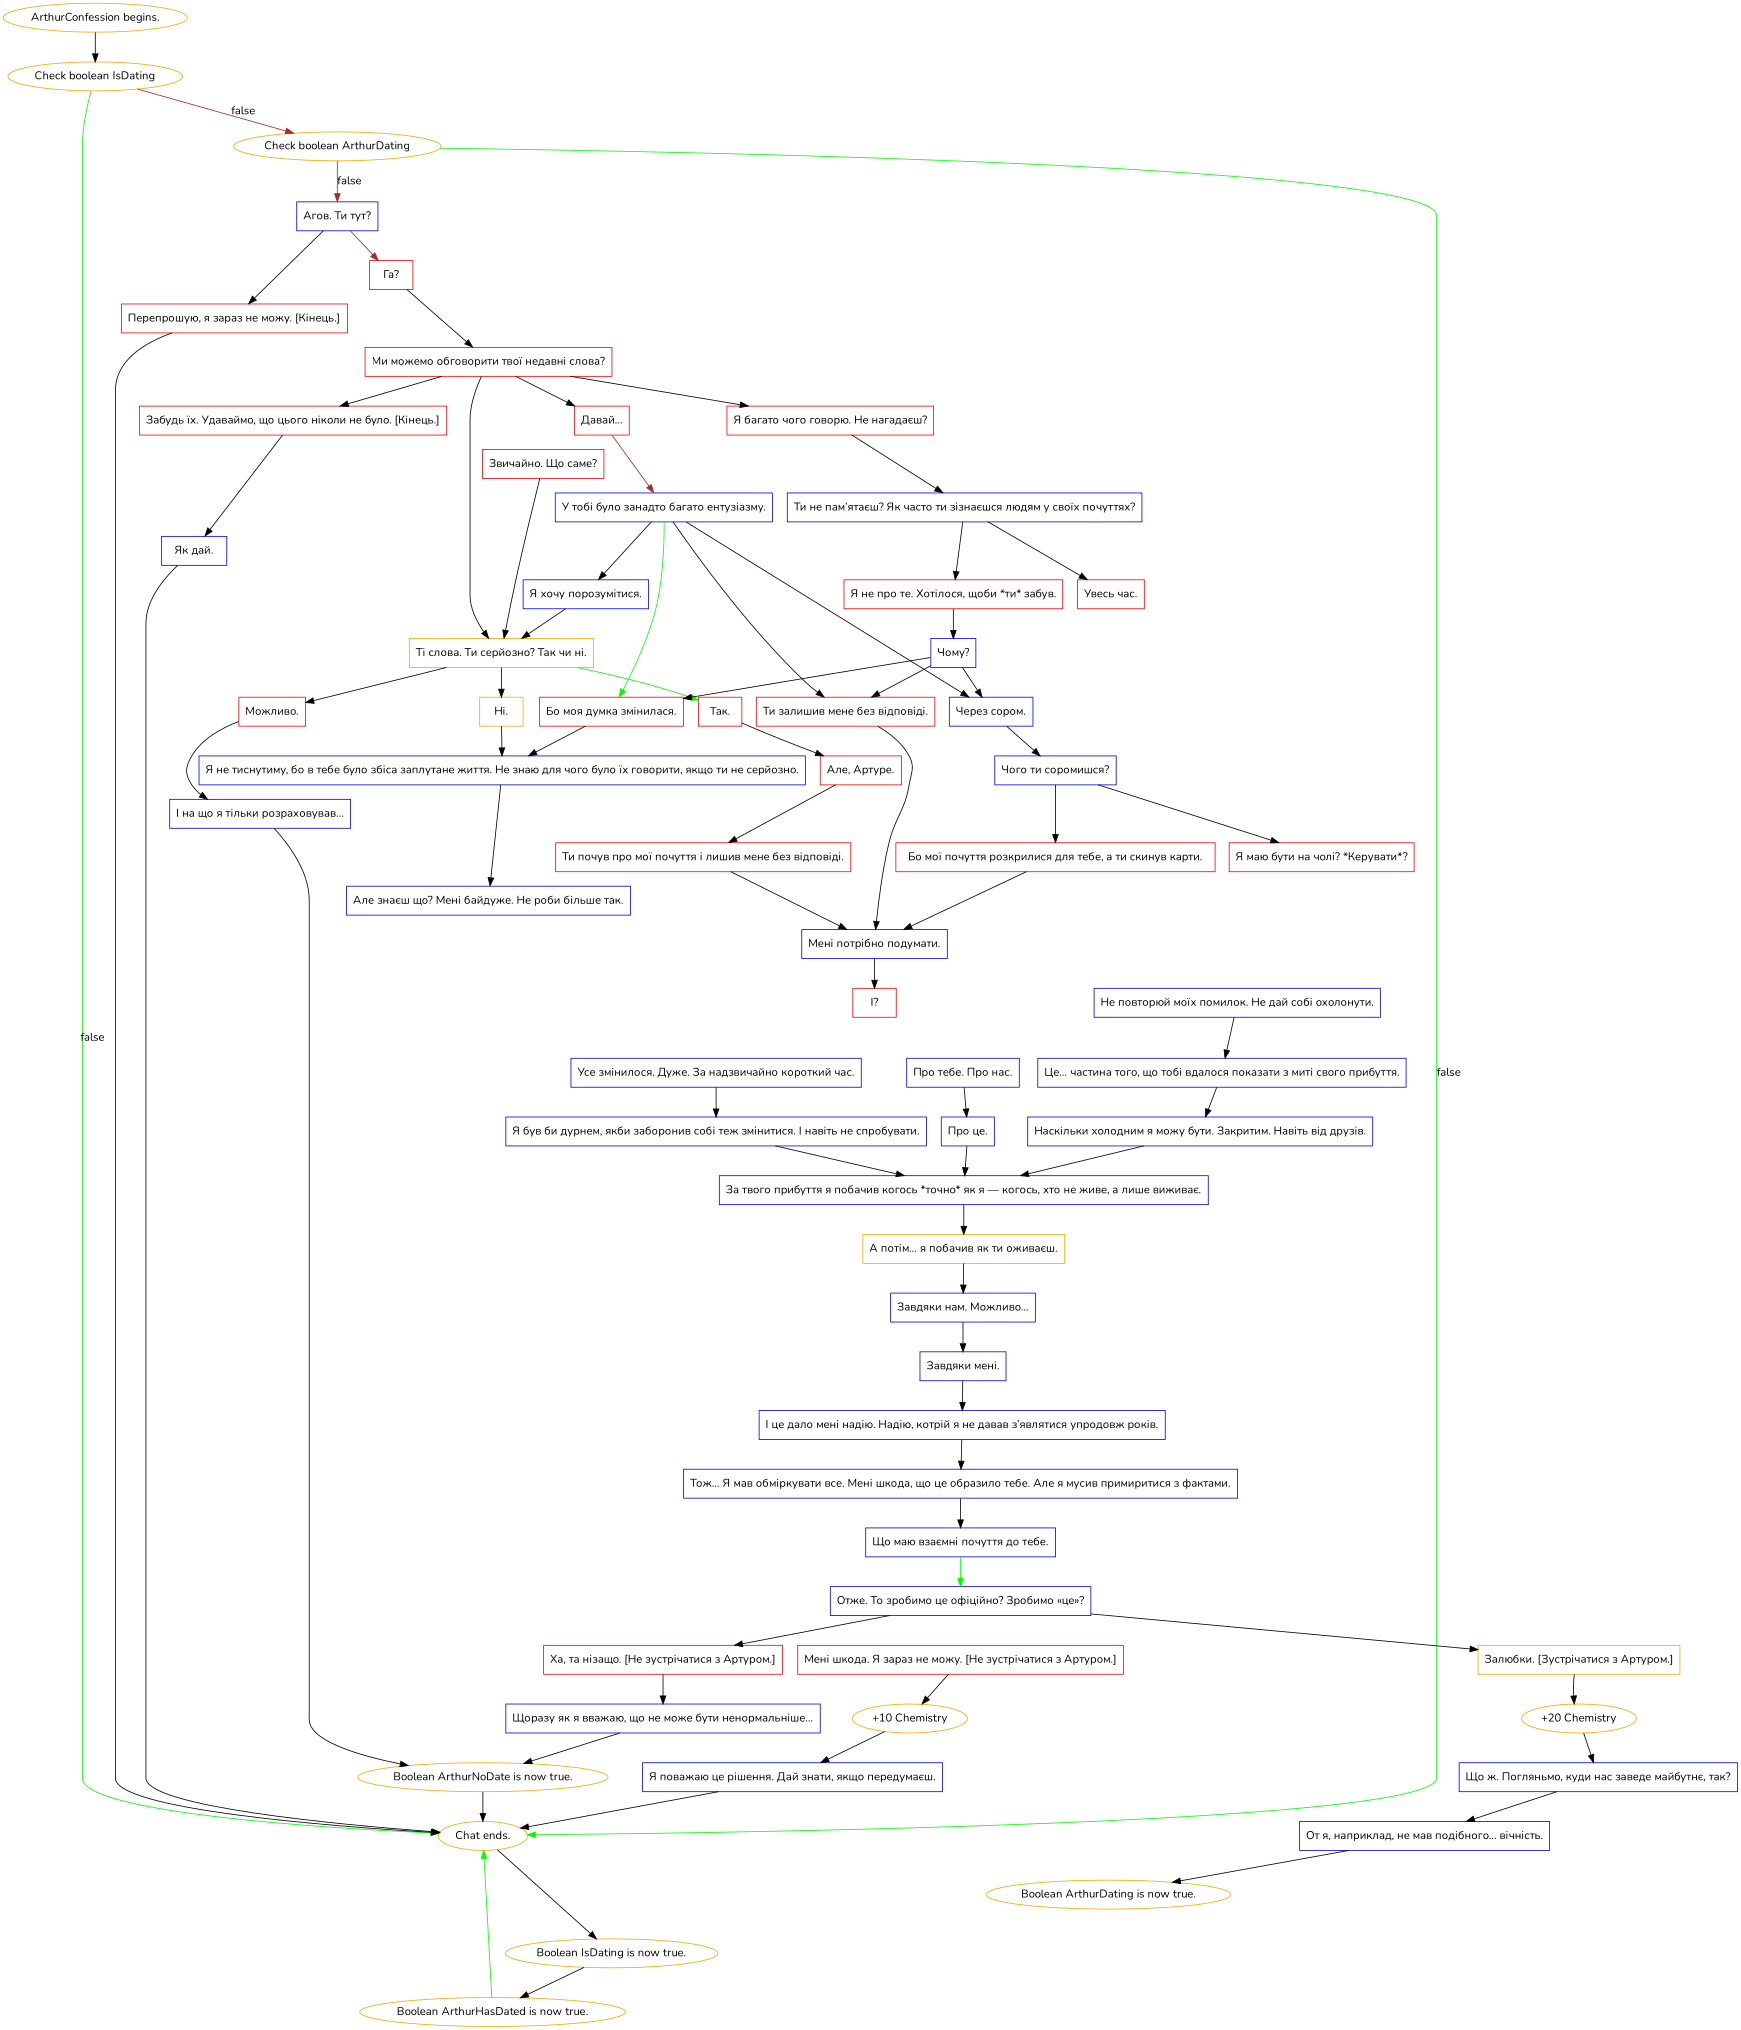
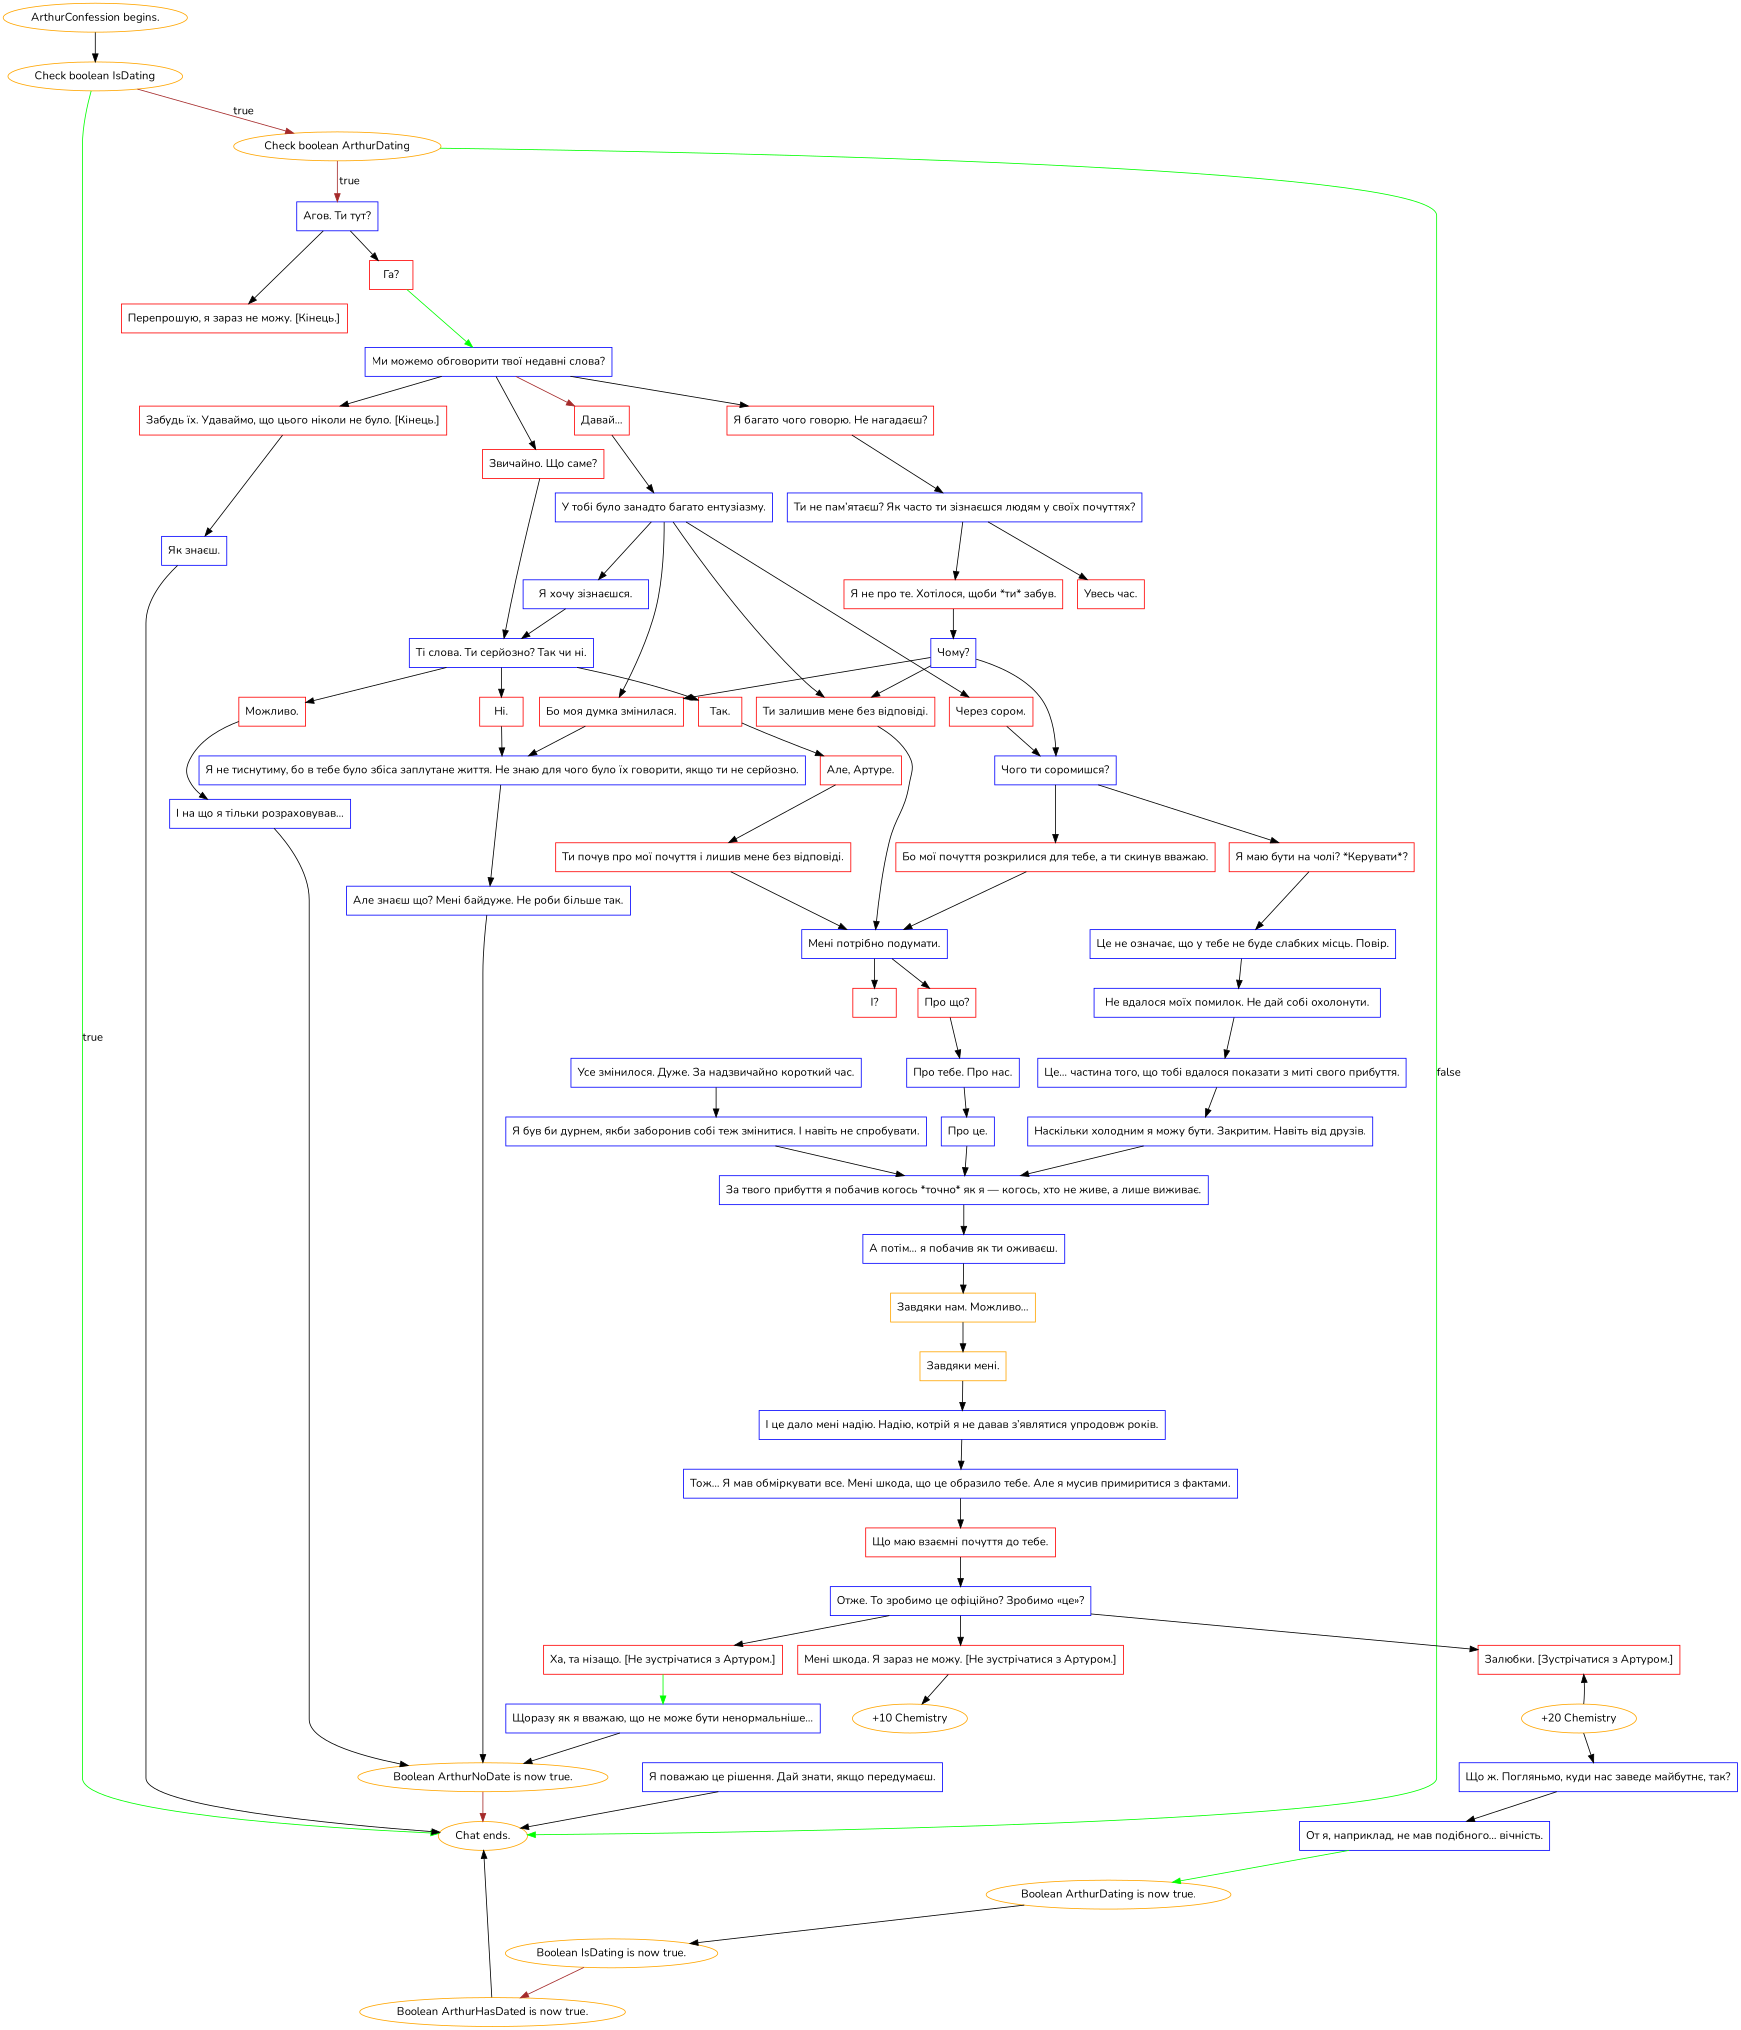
(244, 111) -> (244, 111)
(350, 181) -> (350, 181)
(362, 243) -> (362, 243)
(437, 316) -> (437, 316)
(489, 362) -> (489, 362)
(541, 389) -> (541, 389)
(630, 461) -> (630, 461)
(470, 505) -> (514, 409)
(194, 551) -> (194, 551)
(586, 594) -> (586, 594)
(656, 609) -> (656, 609)
(501, 653) -> (501, 653)
(970, 679) -> (1033, 689)
(634, 681) -> (634, 681)
(501, 712) -> (501, 712)
(991, 712) -> (991, 712)
(1055, 857) -> (1055, 857)
none -> (1243, 944)
none -> (947, 1003)
(1237, 1003) -> (1237, 1003)
(93, 1038) -> (93, 1038)
(115, 1204) -> none
(964, 1249) -> (964, 1249)
(963, 1308) -> (963, 1308)
none -> (483, 1335)
(963, 1366) -> (963, 1366)
(961, 1542) -> (961, 1542)
(961, 1568) -> (961, 1568)
none -> (961, 1626)
(1579, 1660) -> (1579, 1660)
(663, 1685) -> (663, 1685)
(1574, 1685) -> (1584, 1693)
(856, 1745) -> none
(483, 1803) -> (483, 1803)
(1265, 1866) -> (1265, 1866)
(544, 1892) -> (861, 1924)
(488, 1928) -> (488, 1928)
(556, 1981) -> (556, 1981)
